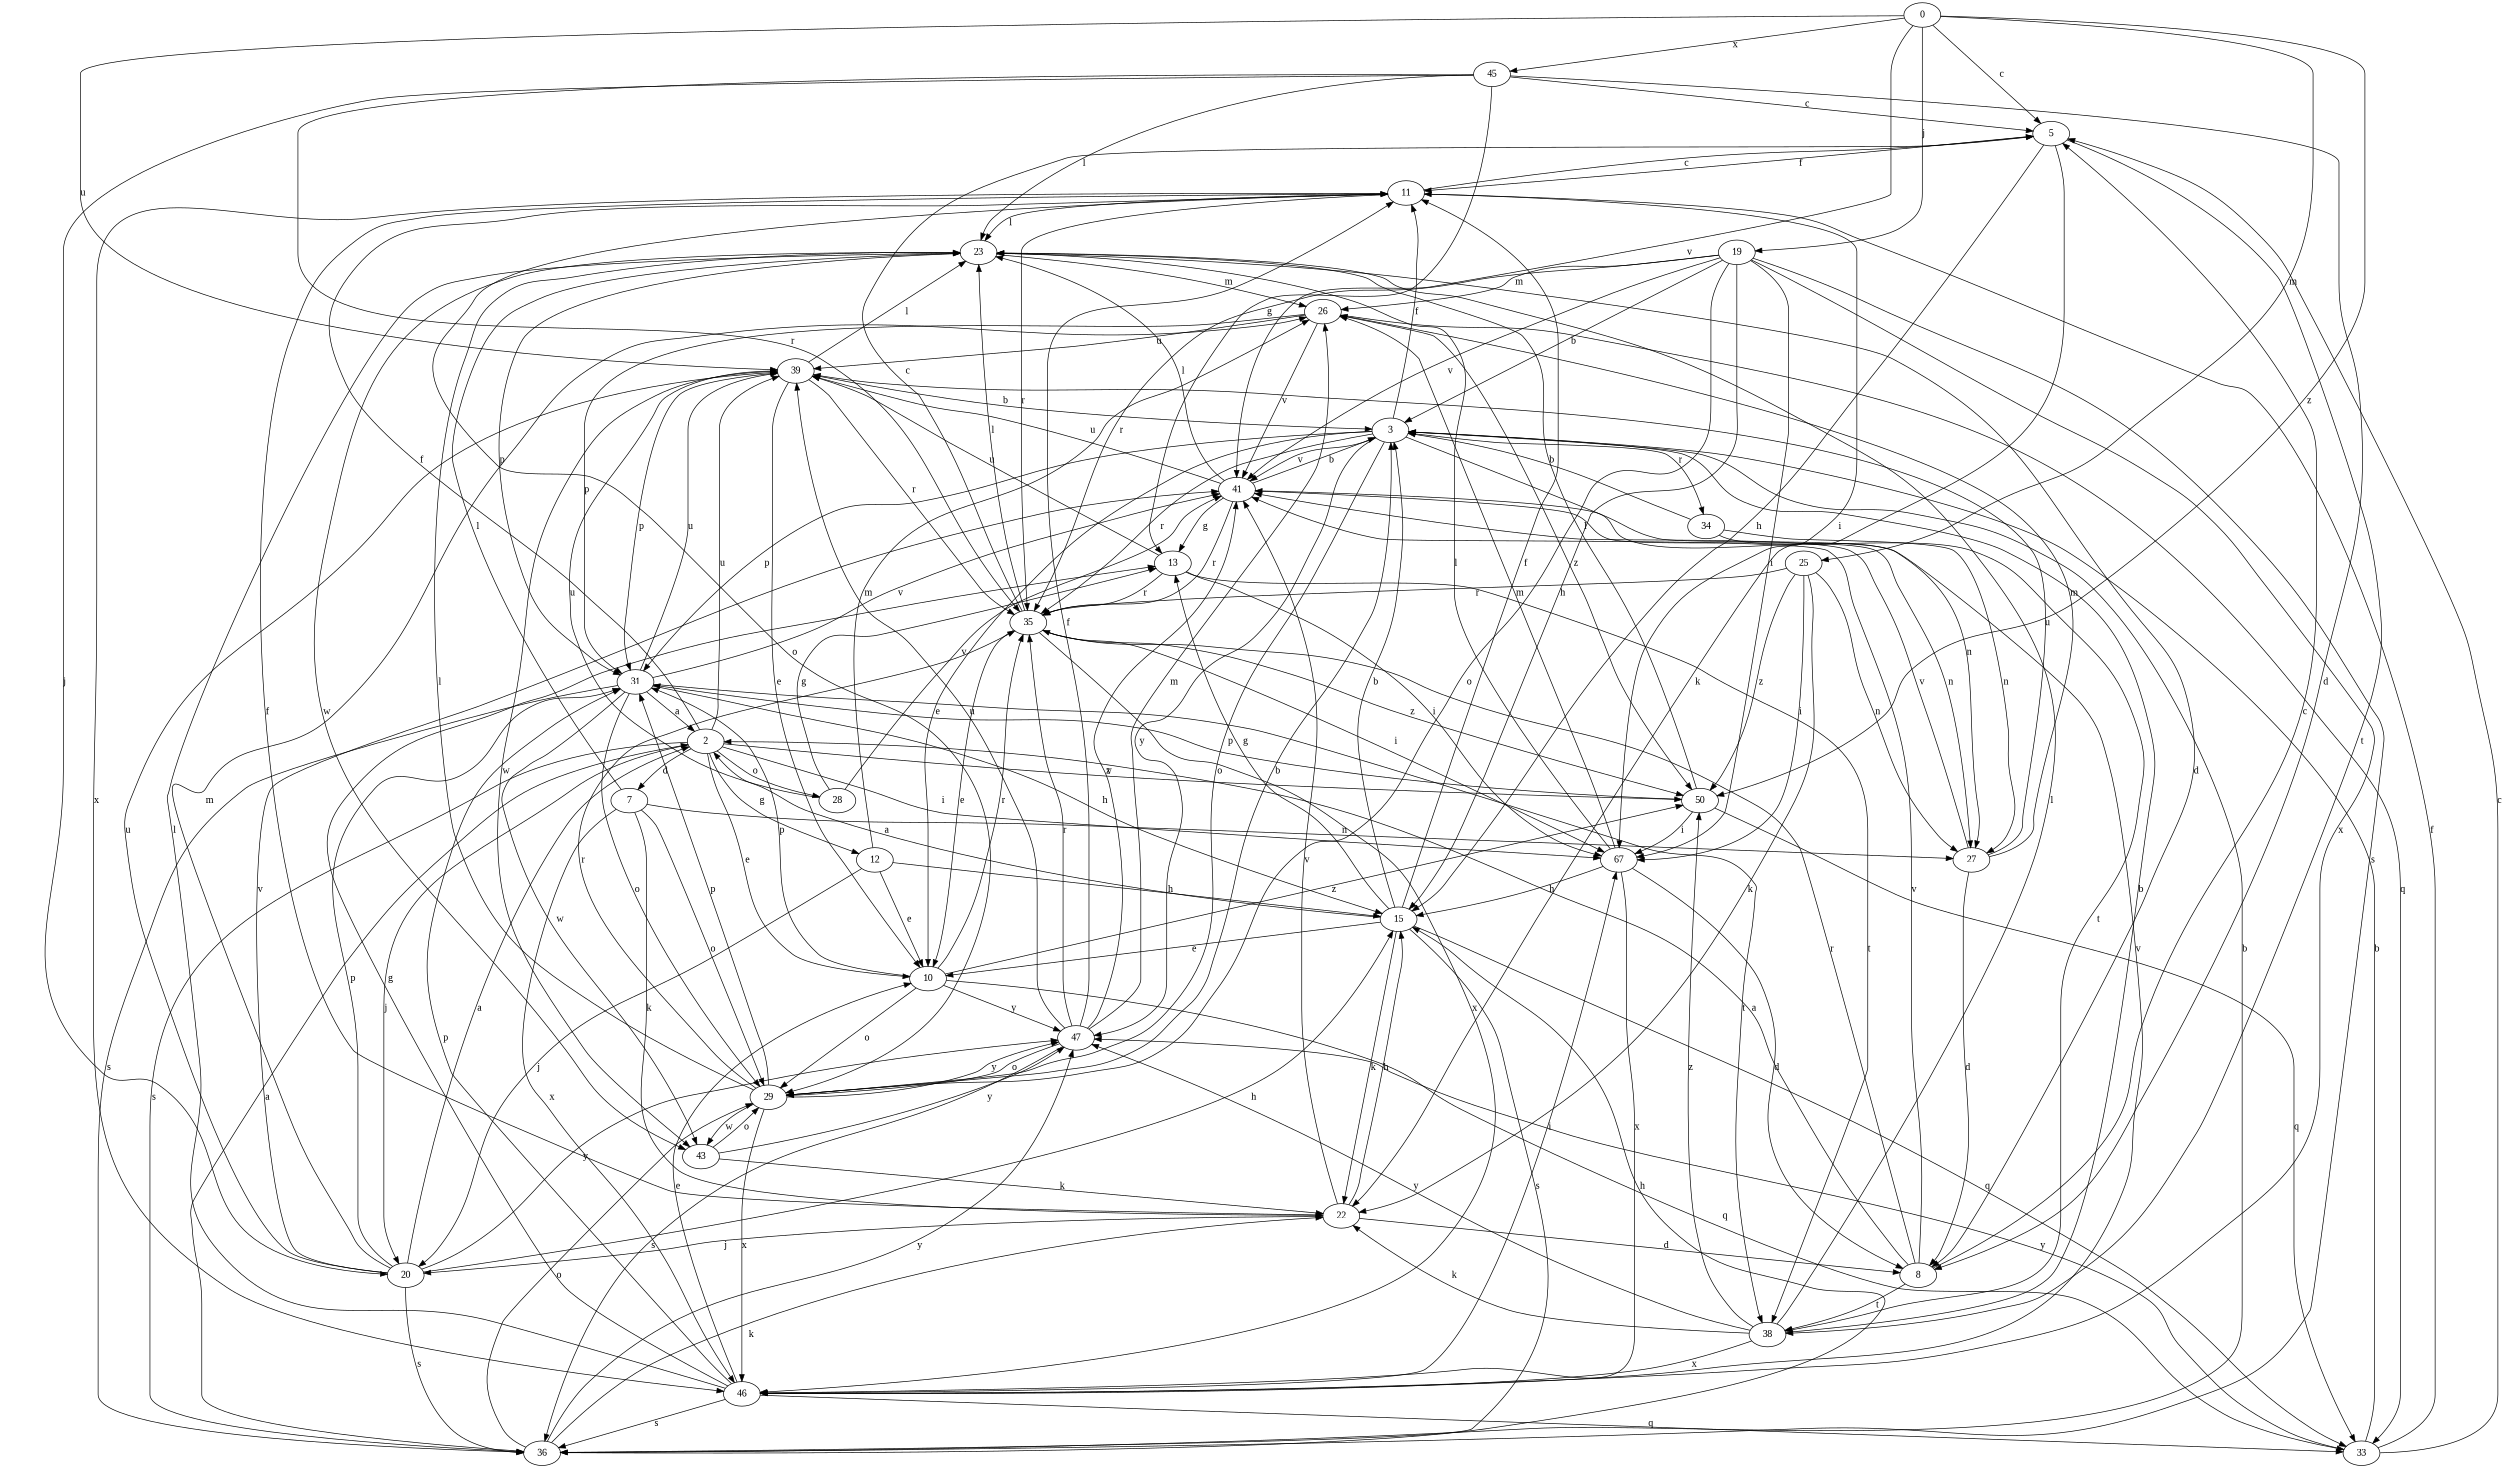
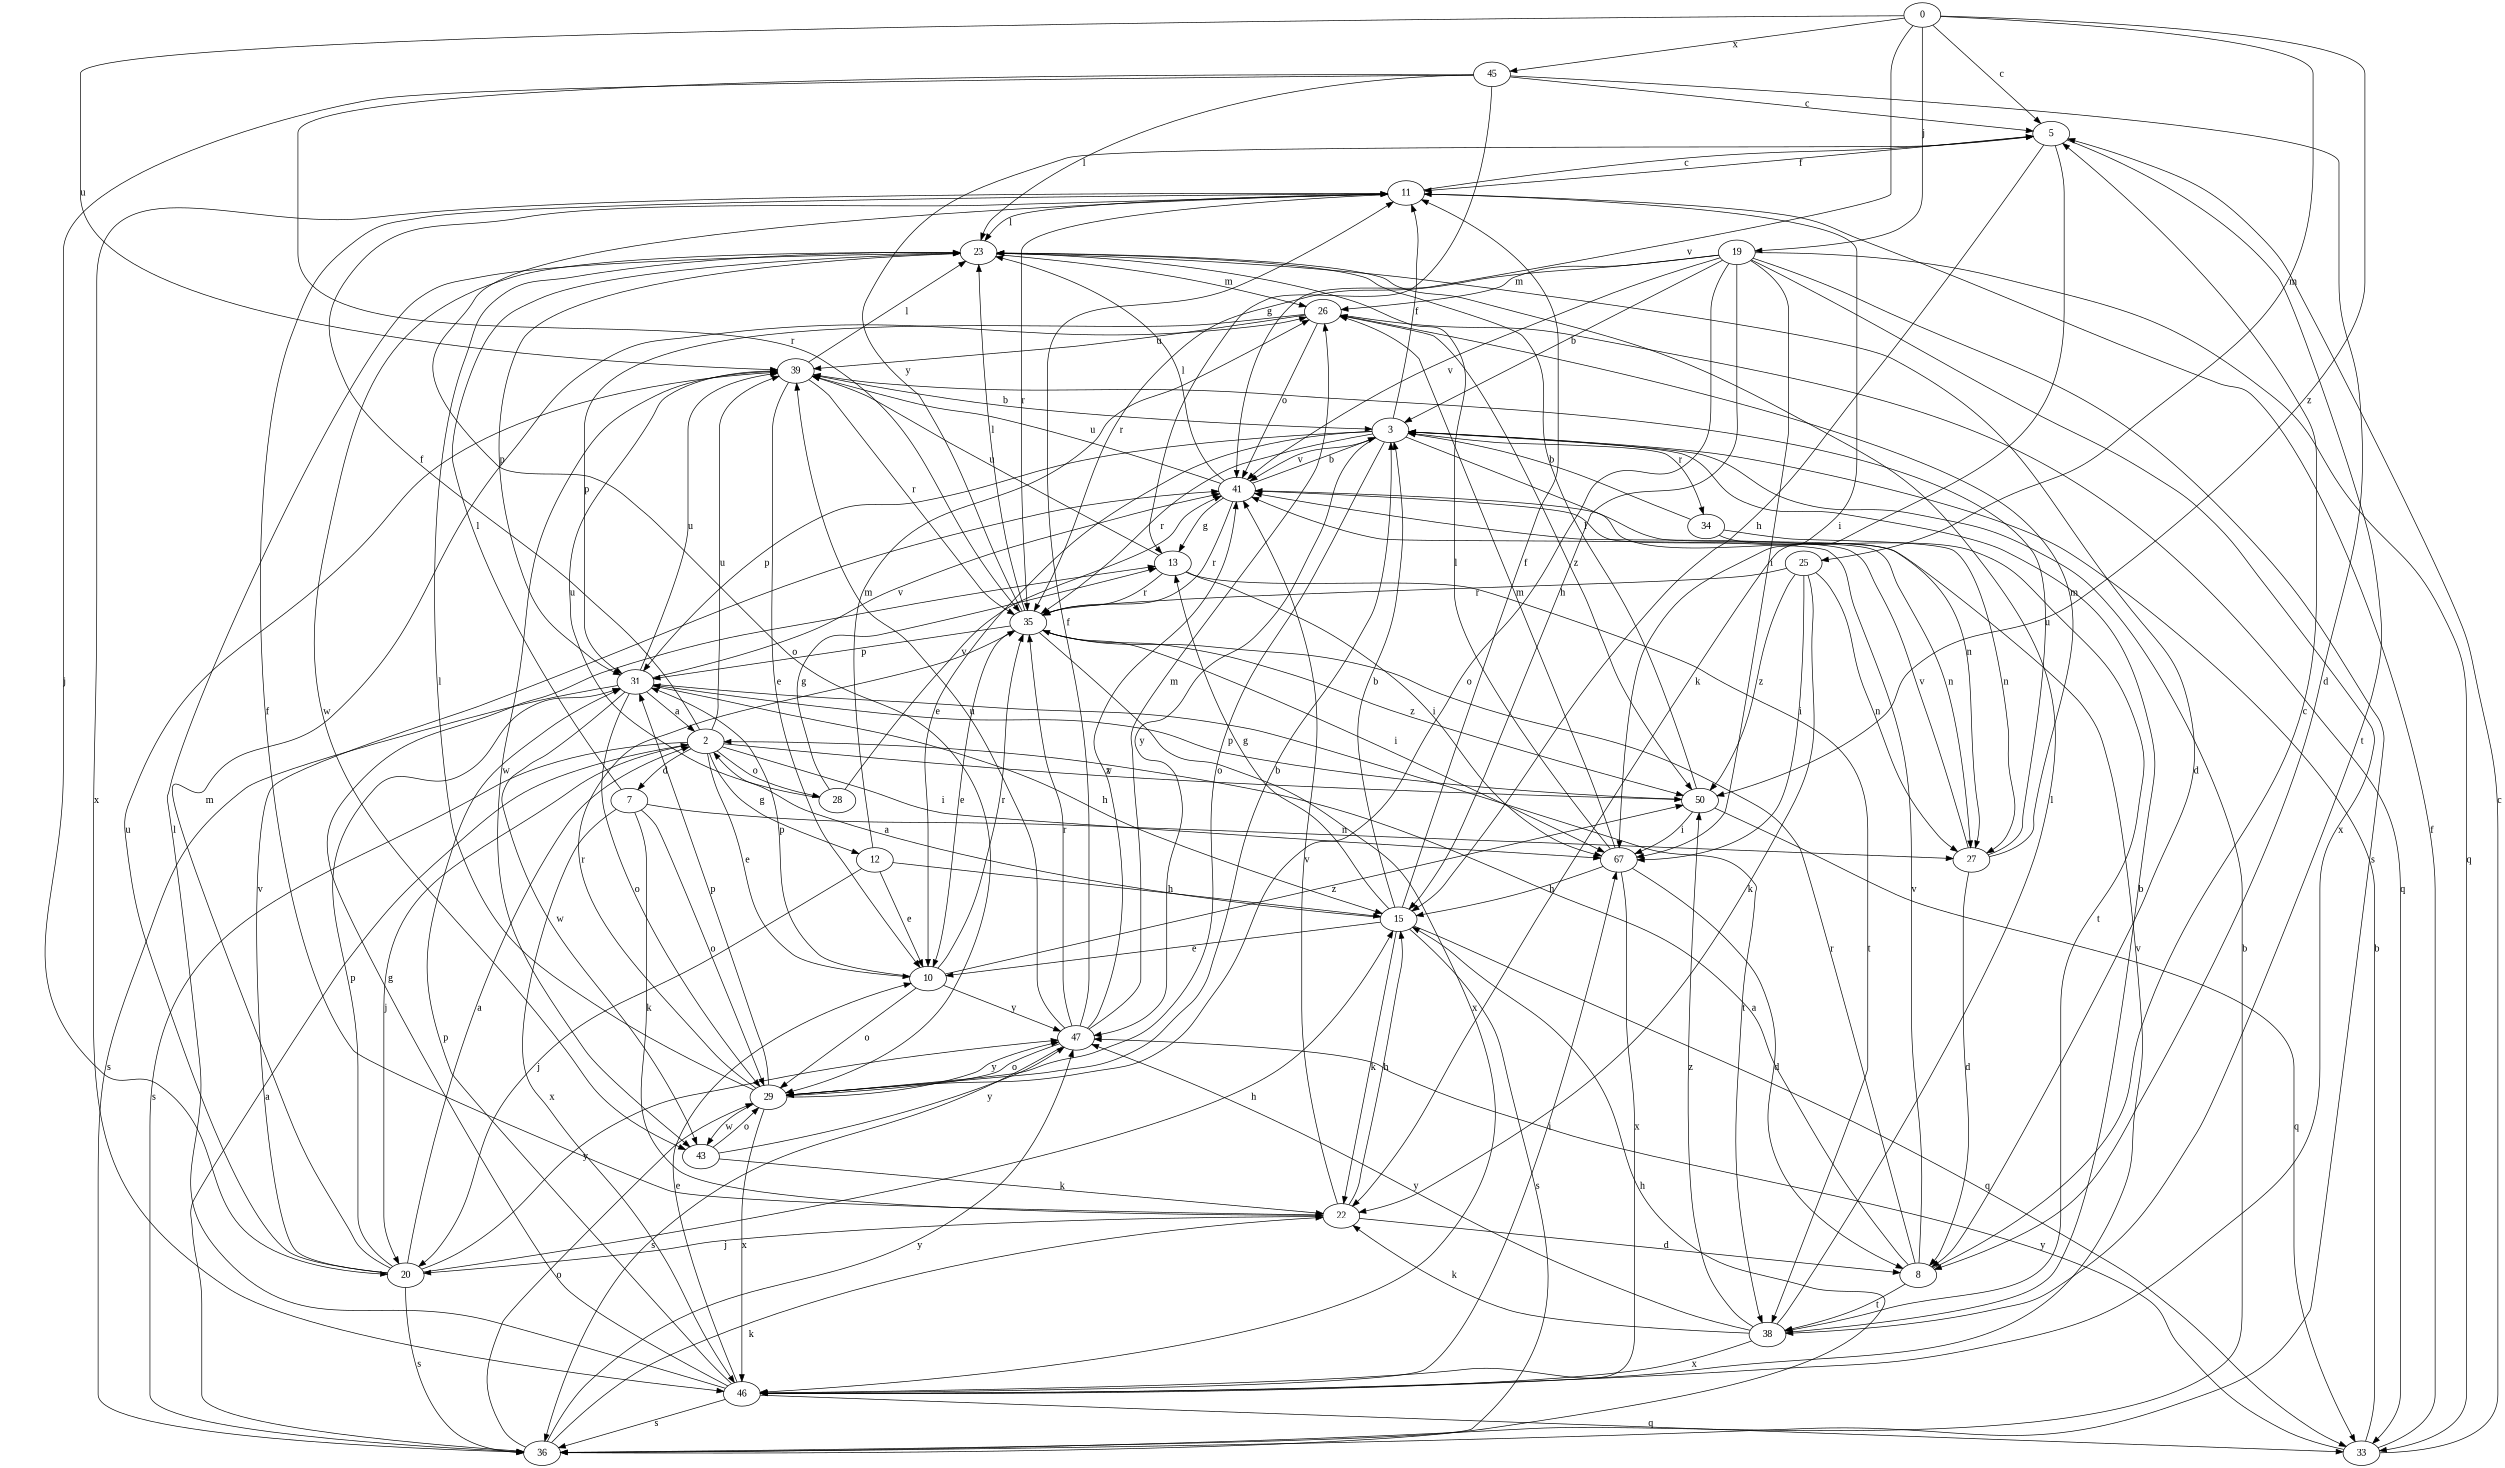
(908, 371) -> (908, 371)
(1284, 401) -> (1284, 401)
(646, 476) -> (835, 652)
(1653, 1198) -> (2456, 644)
